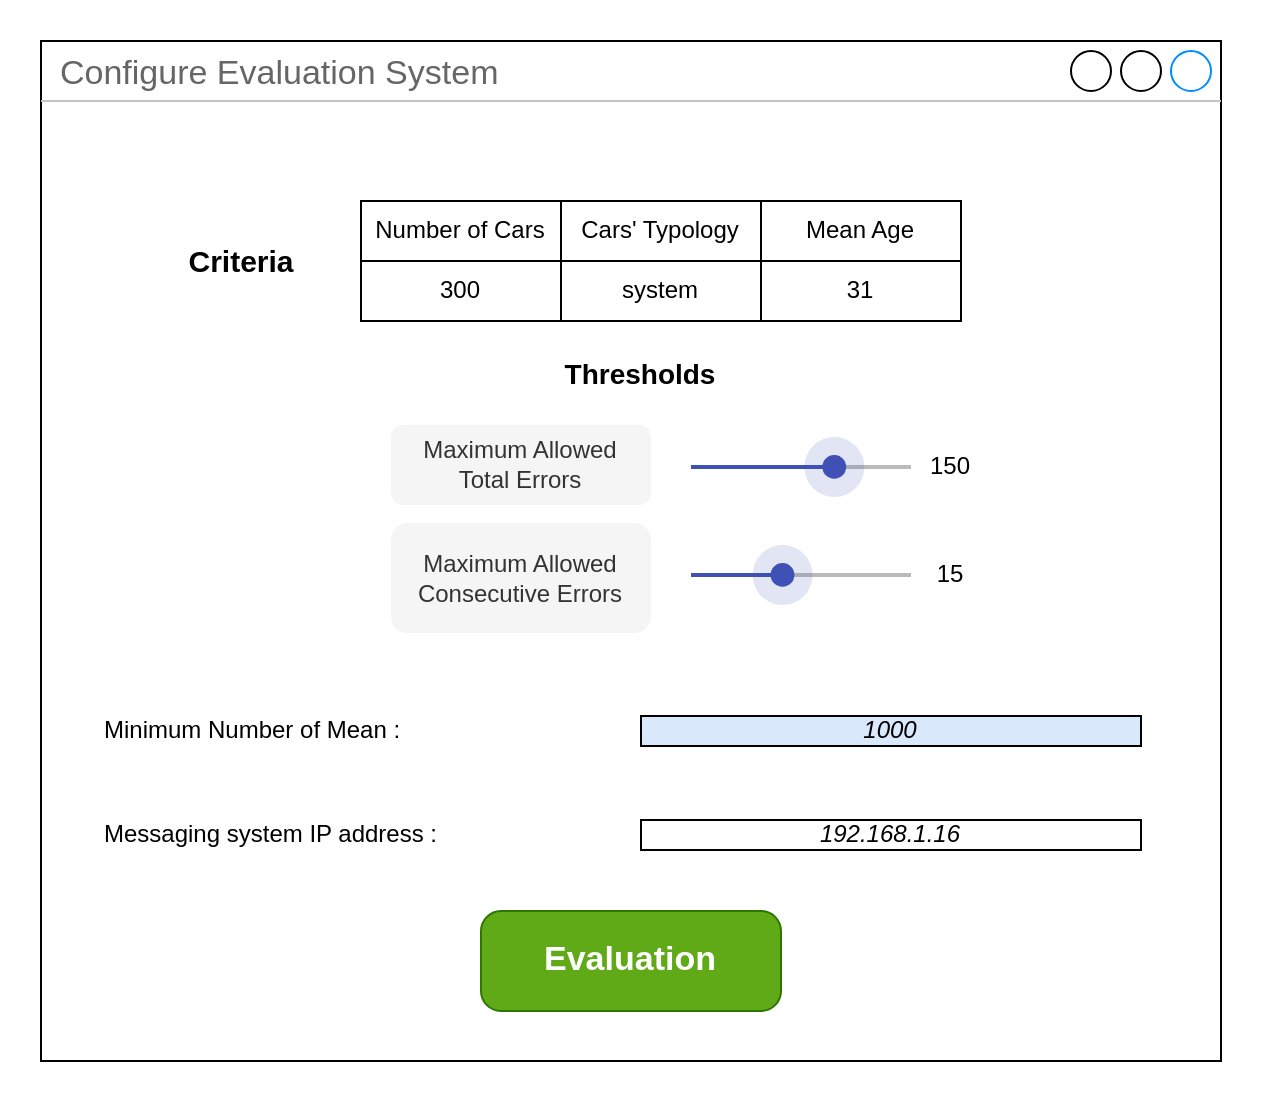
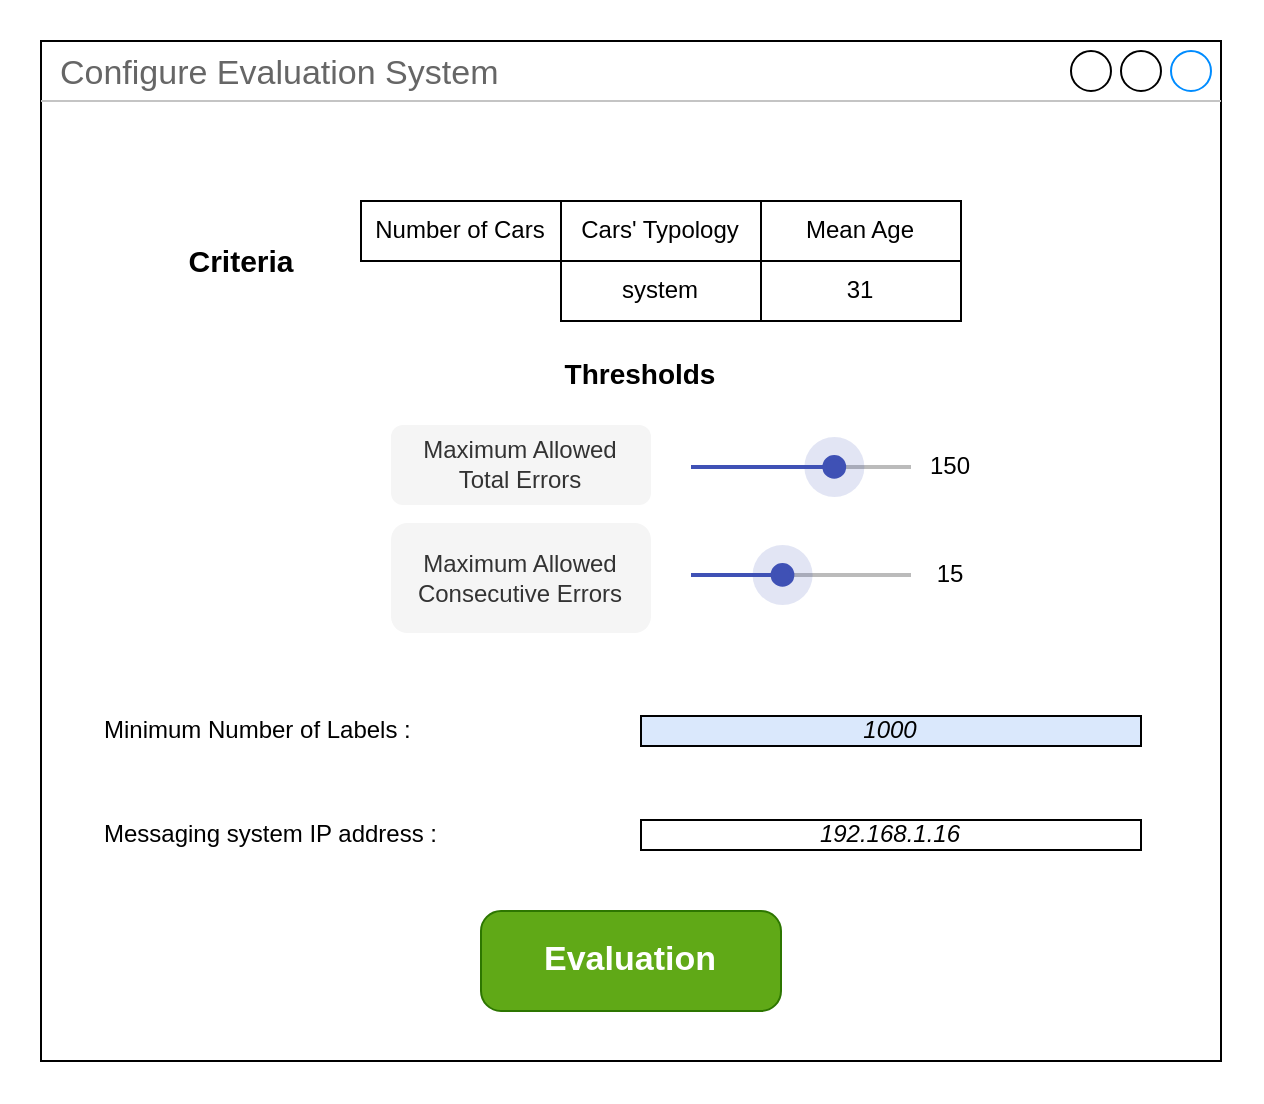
(461, 291) -> none
(244, 731) -> (255, 731)
